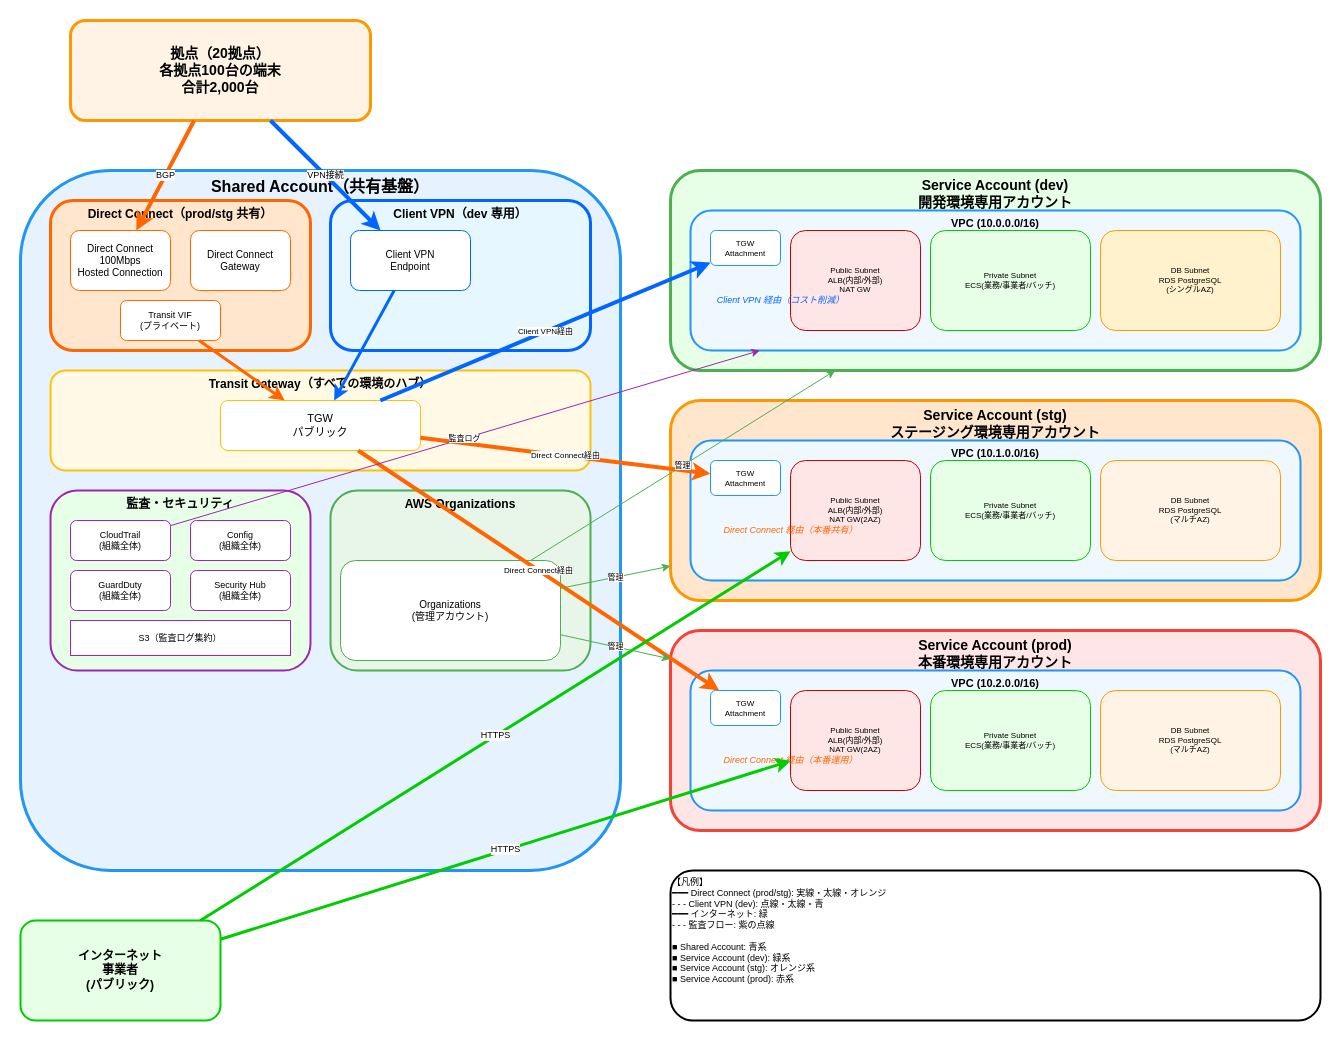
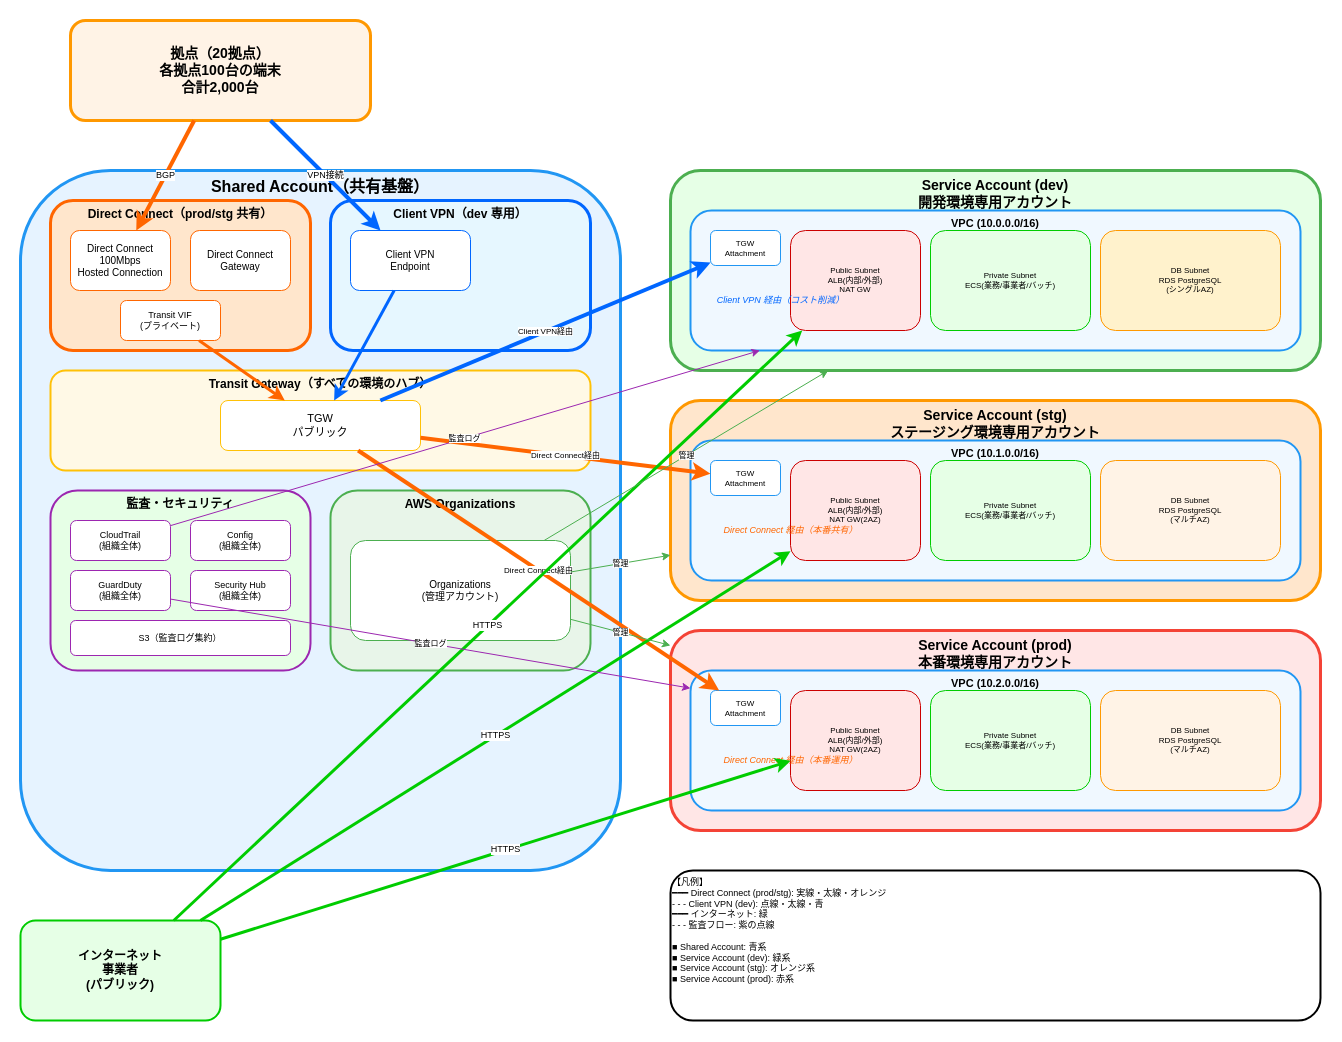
(451, 611) -> (461, 591)
(181, 638) -> (181, 638)
none -> (427, 643)
none -> (391, 717)
